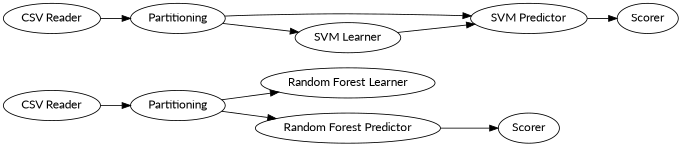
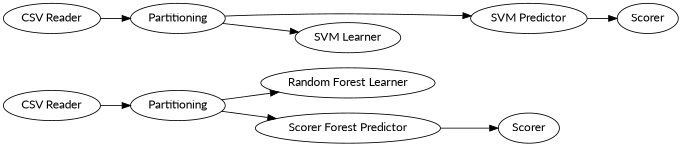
(432, 29) -> none
(348, 128) -> (348, 128)
